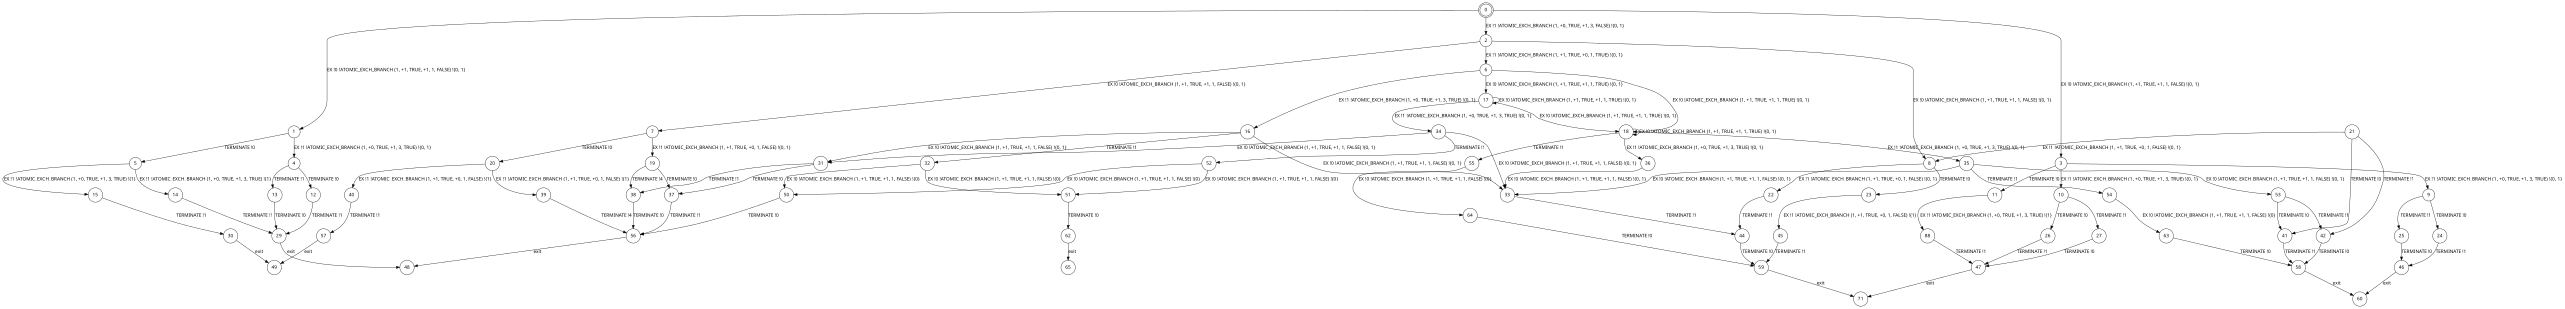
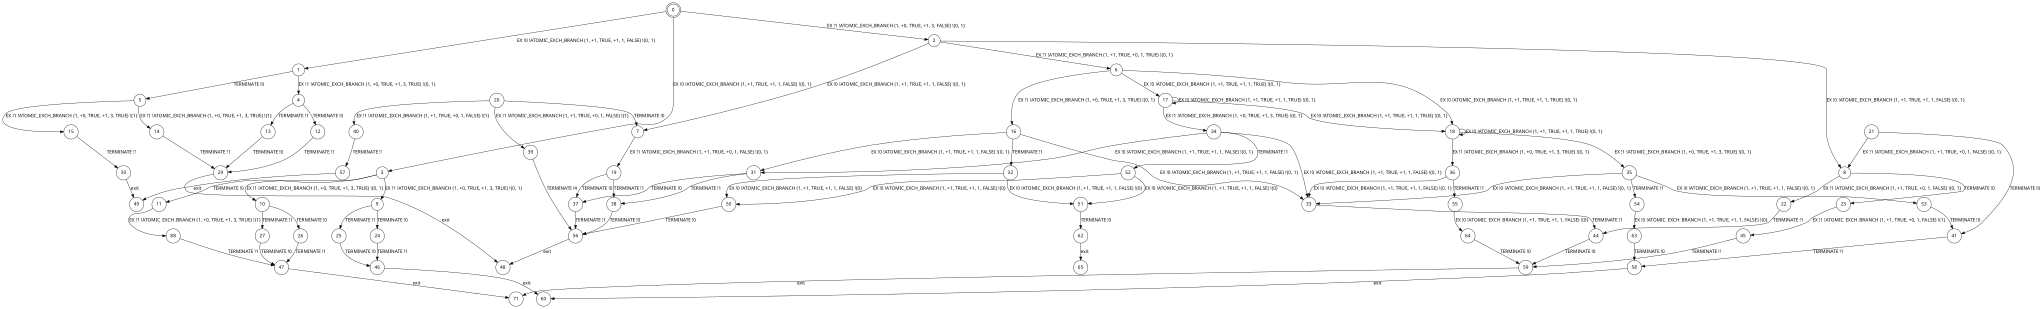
(1550, 143) -> (1454, 187)
(575, 147) -> (573, 105)
(648, 179) -> (629, 189)
(2323, 236) -> none
